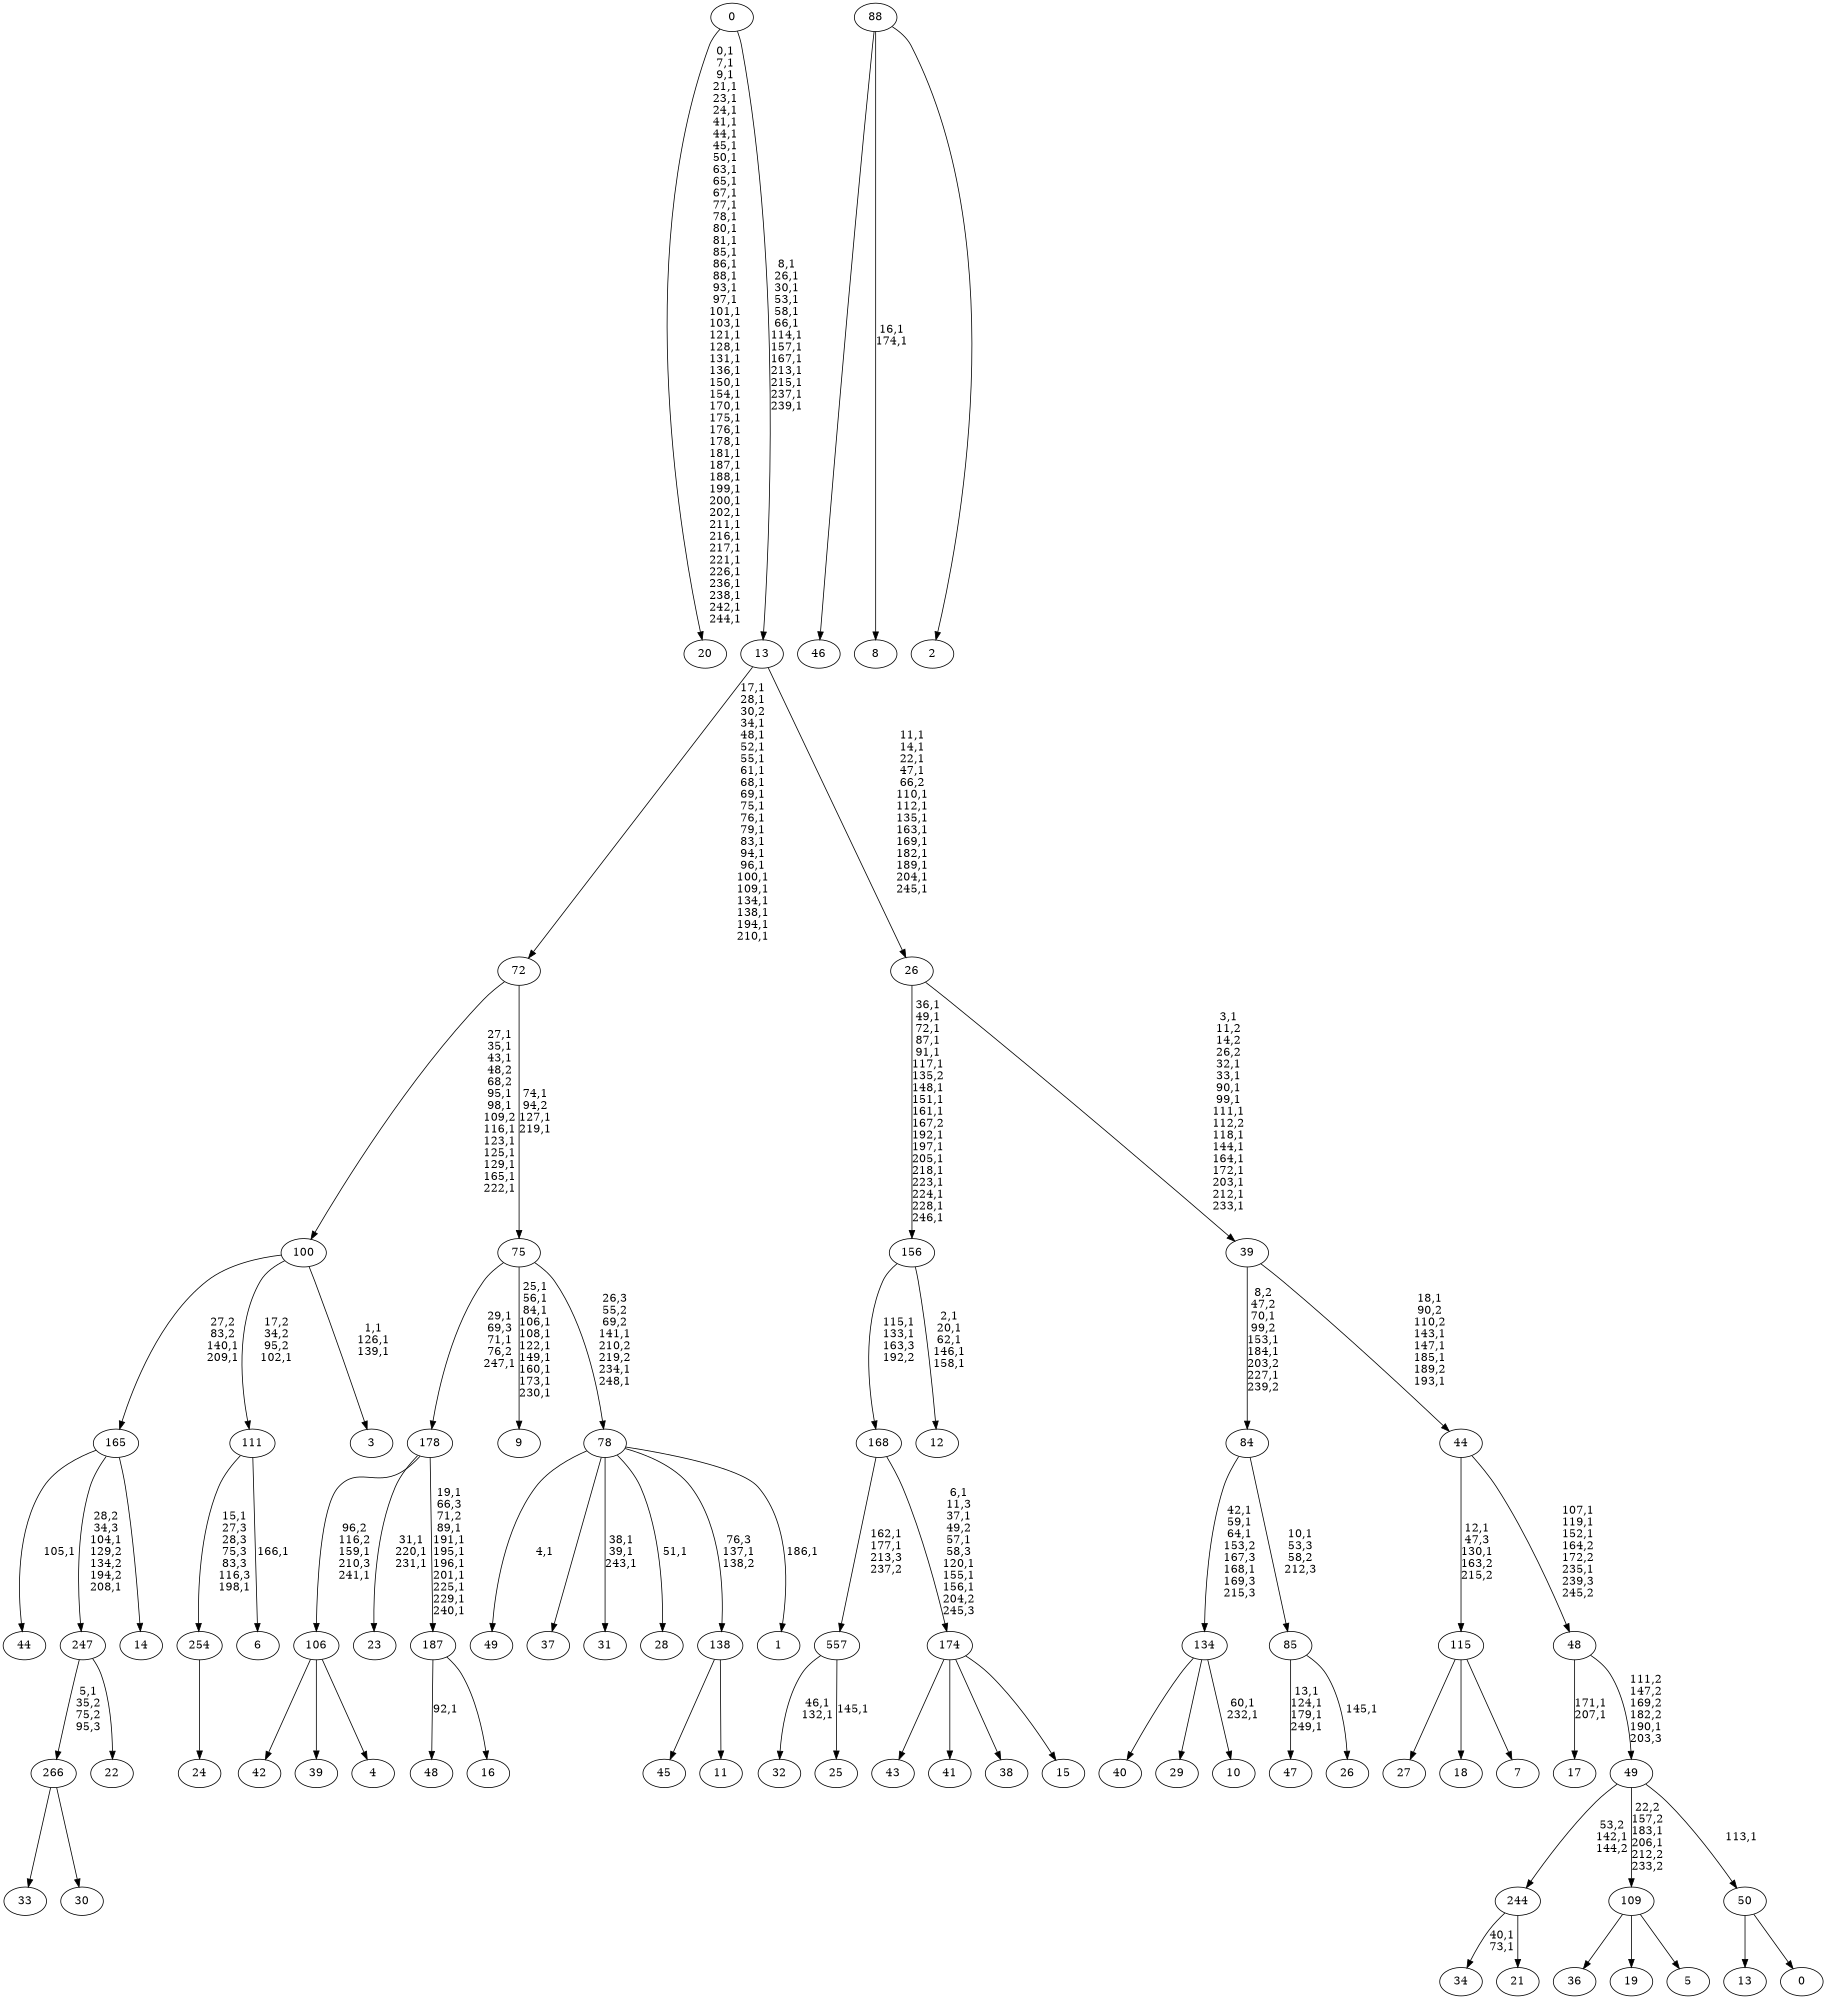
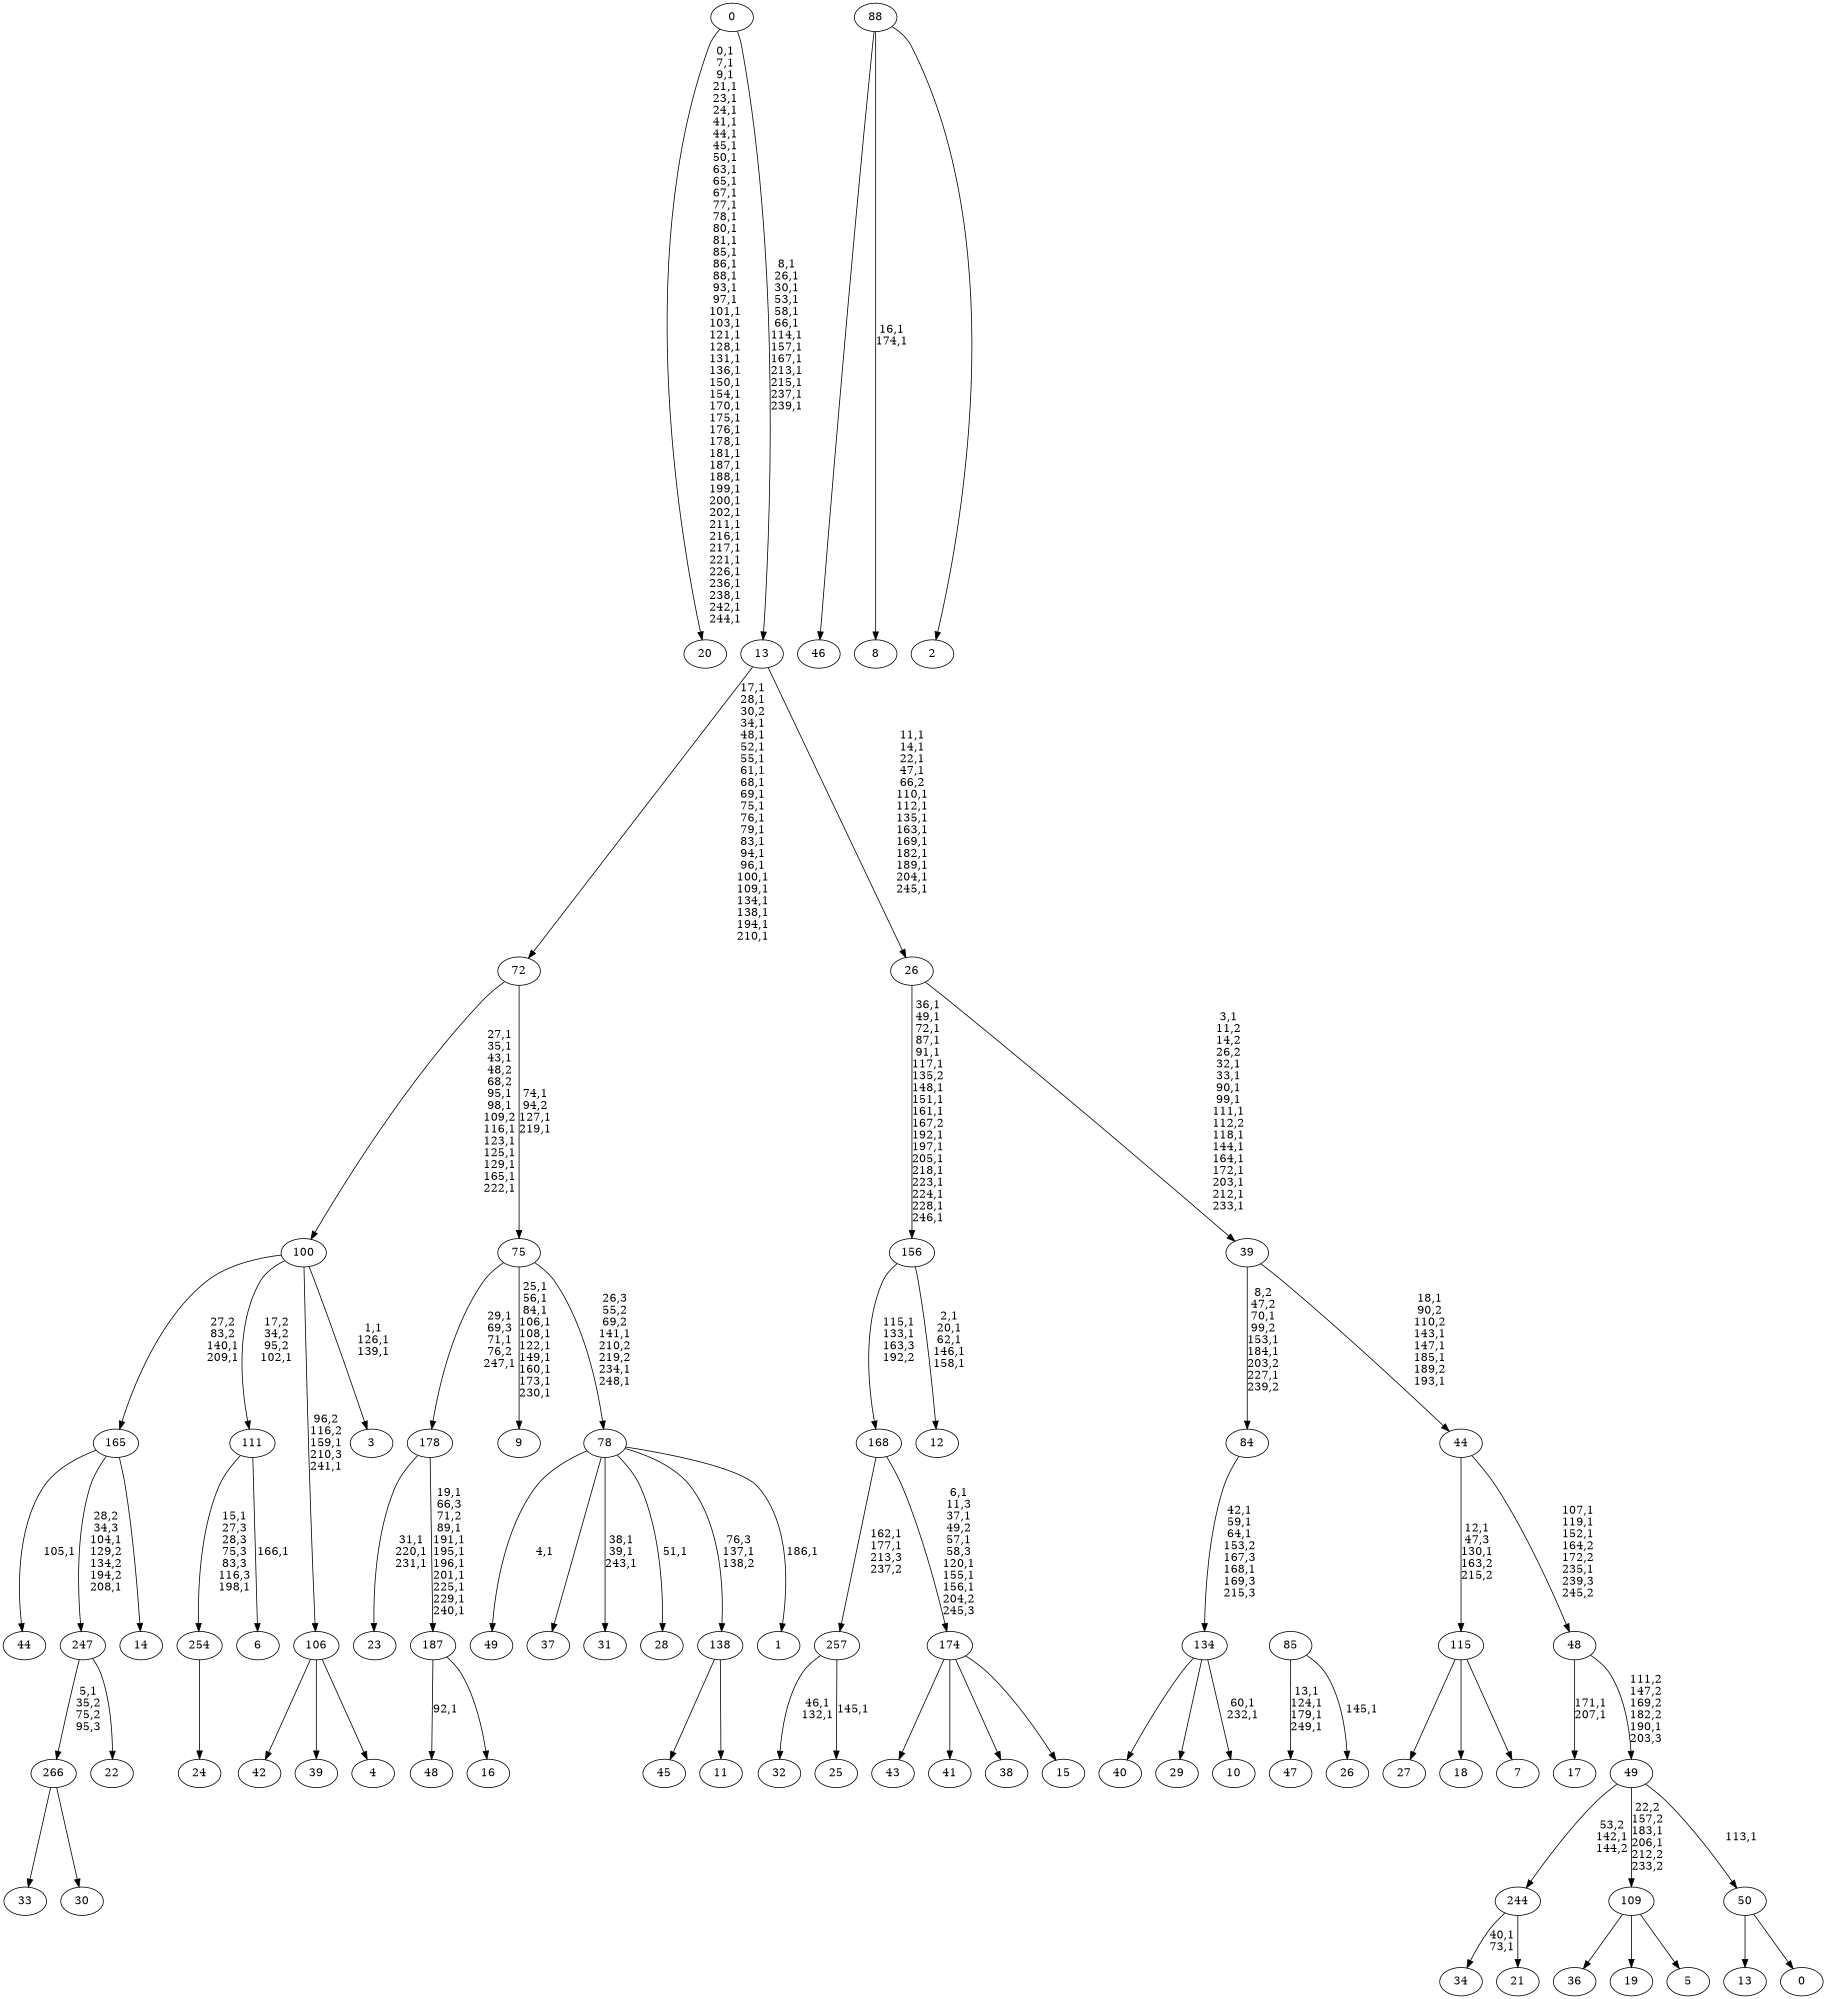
(328, 1509) -> (309, 1445)
(1268, 1541) -> none
(837, 1646) -> (837, 1646)
